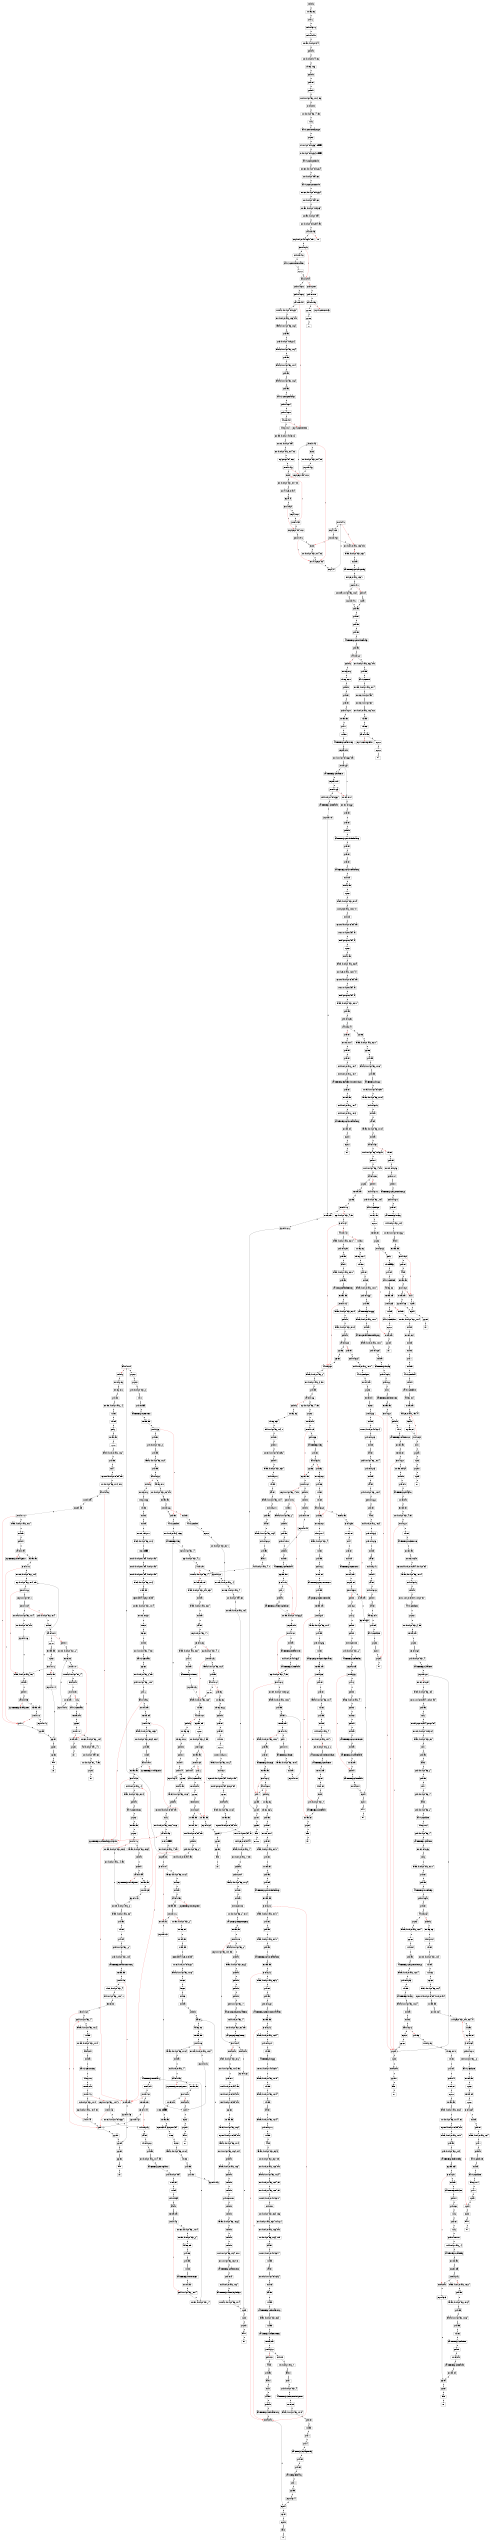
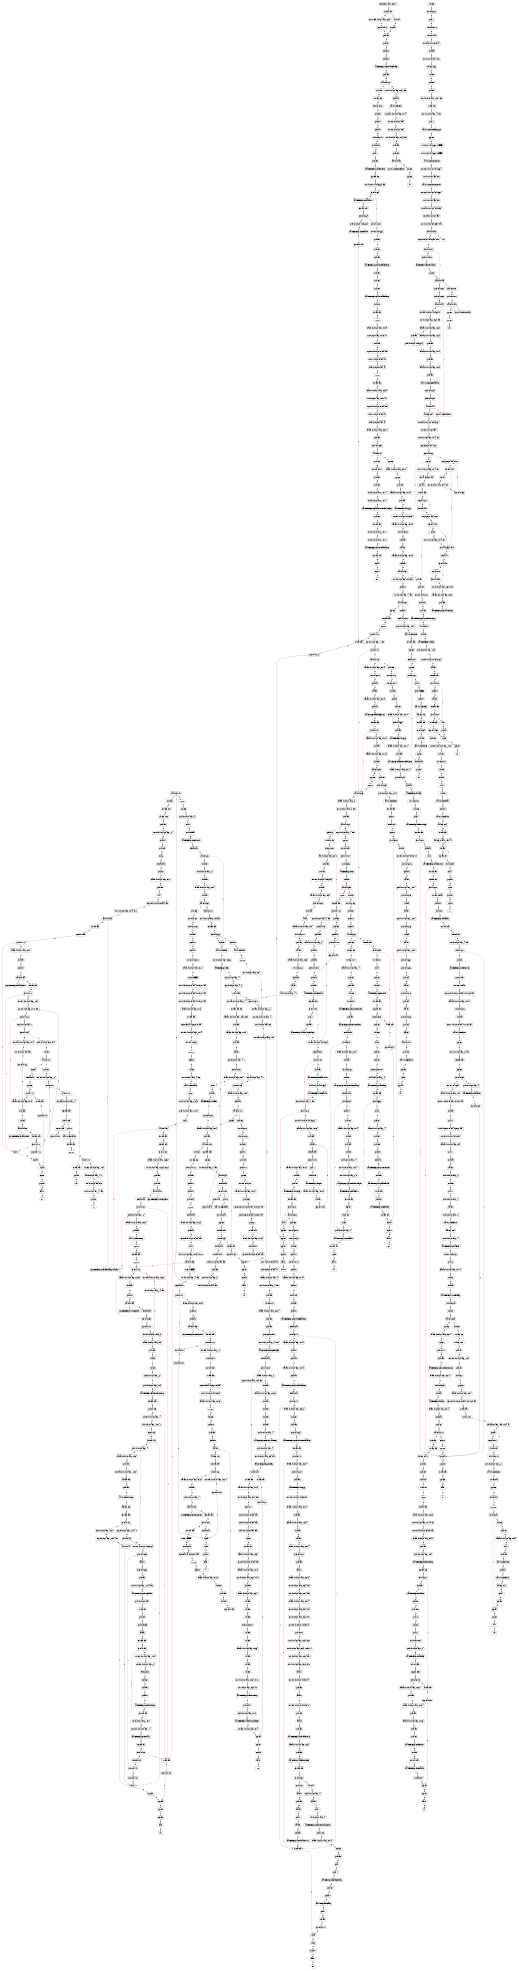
(294, 263) -> (426, 265)
(286, 345) -> (430, 332)
(355, 573) -> none
(423, 1678) -> (457, 1081)
(201, 2171) -> (141, 1733)
